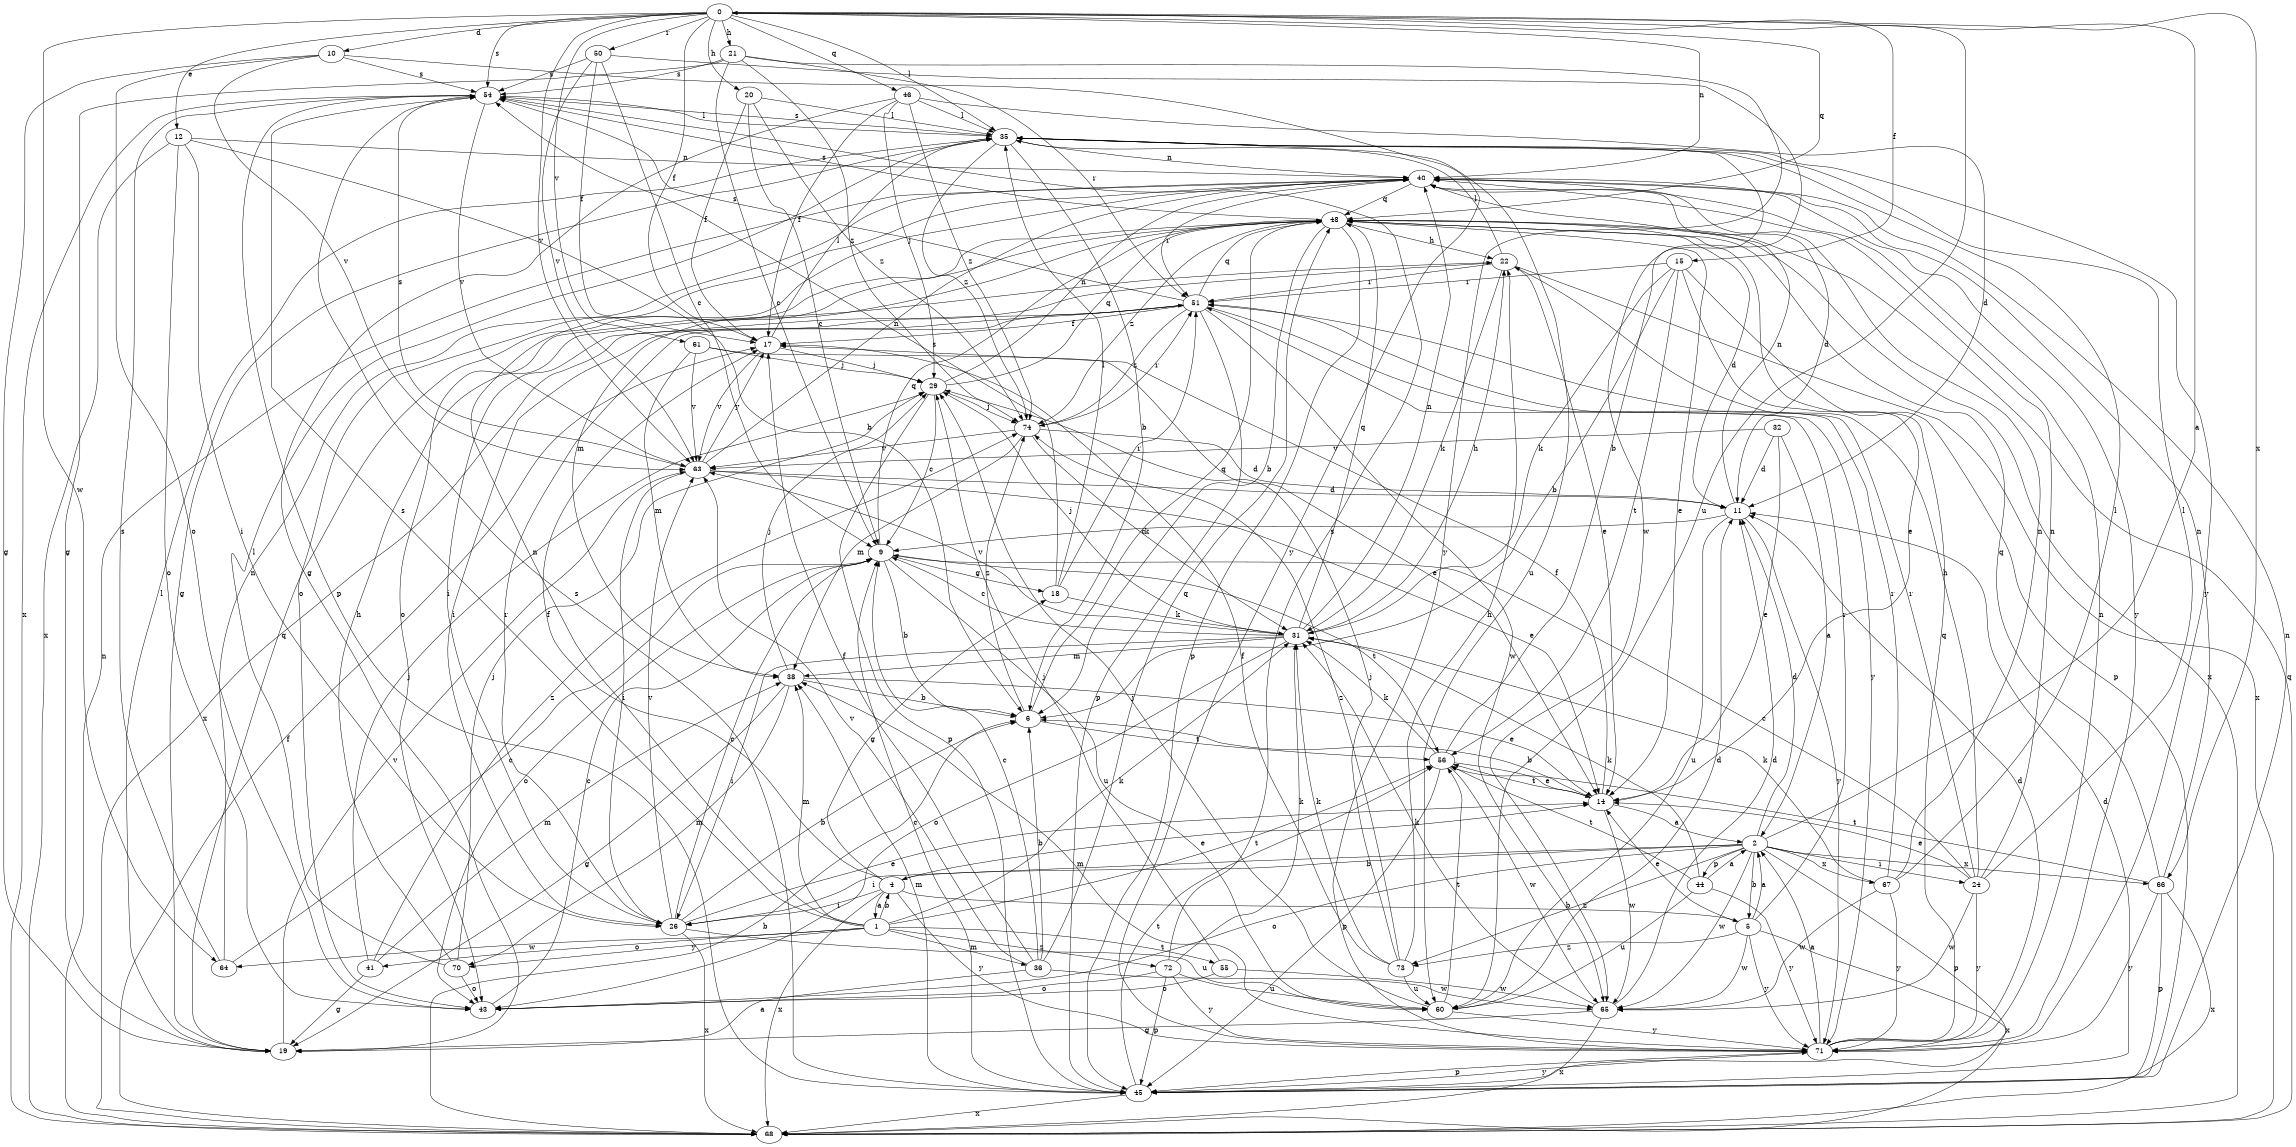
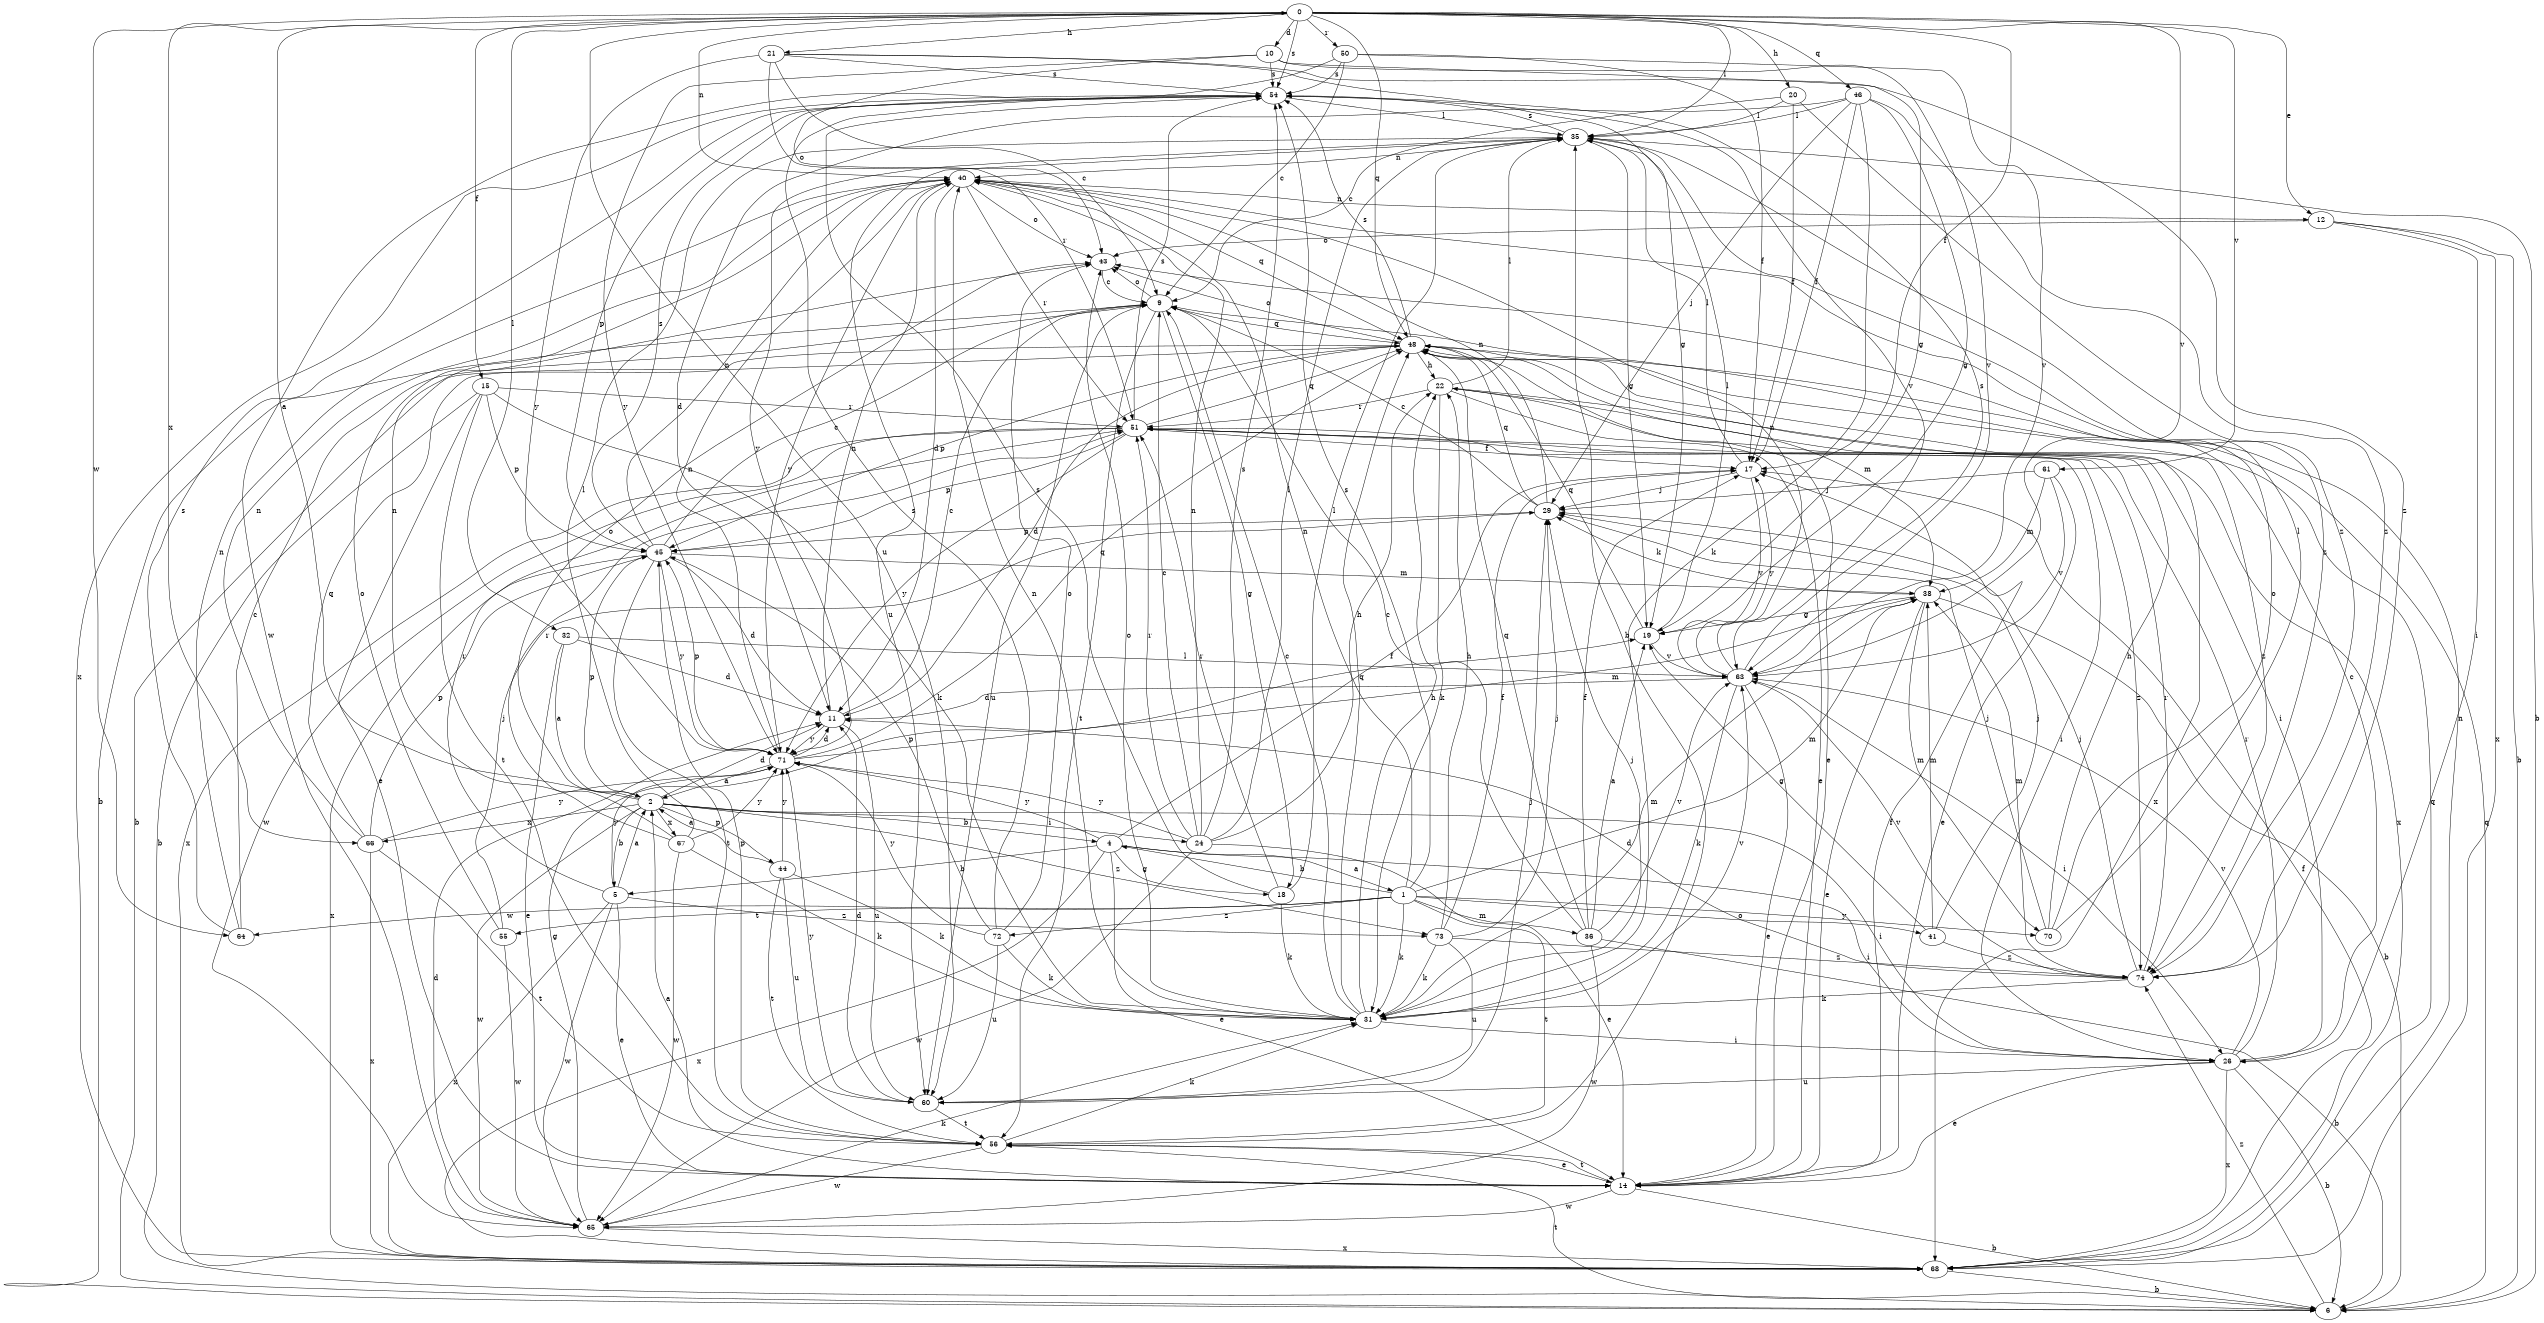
none -> (582, 30)
(767, 164) -> (1639, 211)
(978, 406) -> (2010, 614)
(1336, 449) -> (1185, 657)
none -> (1240, 473)
(770, 532) -> (1659, 553)
none -> (1629, 631)
none -> (1646, 943)
